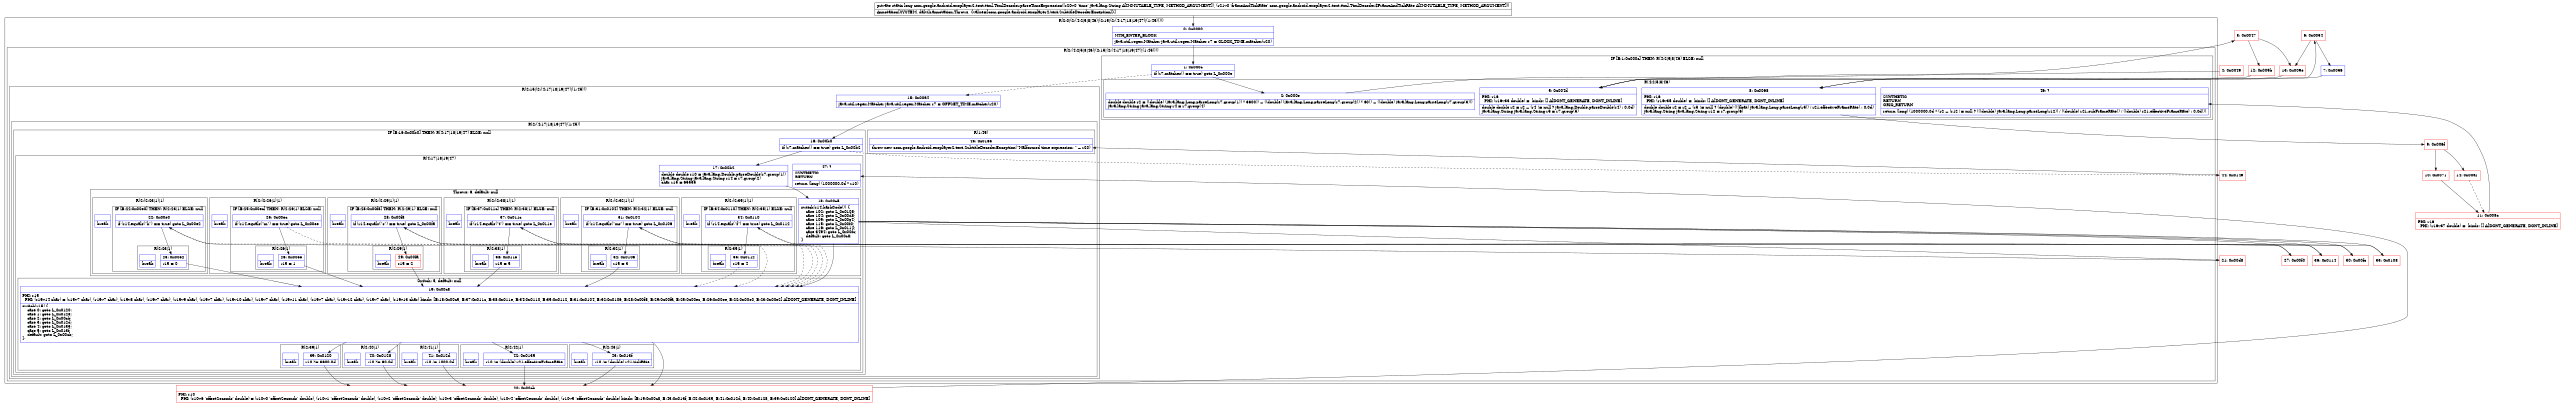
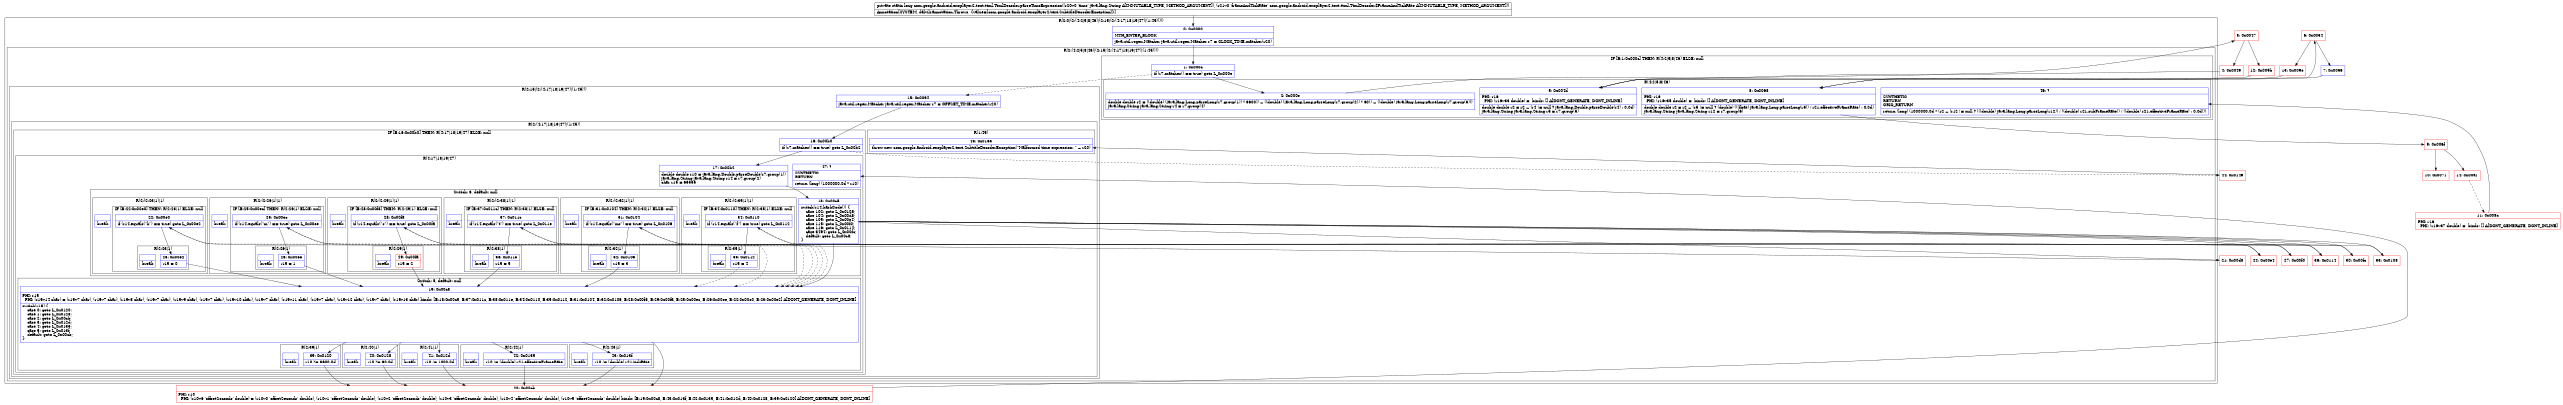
(2277, 47) -> (2239, 52)
(476, 192) -> (476, 192)
(2459, 196) -> none
none -> (2264, 261)
